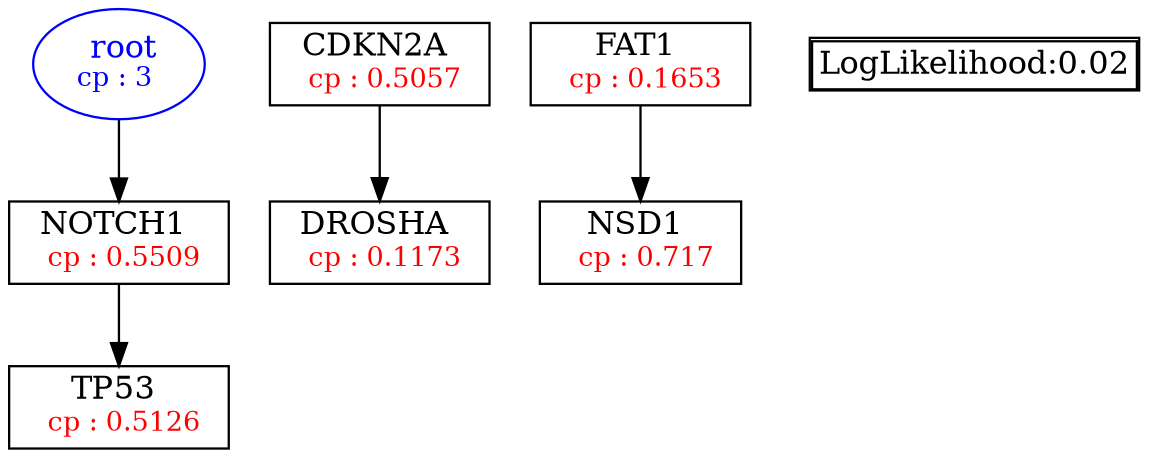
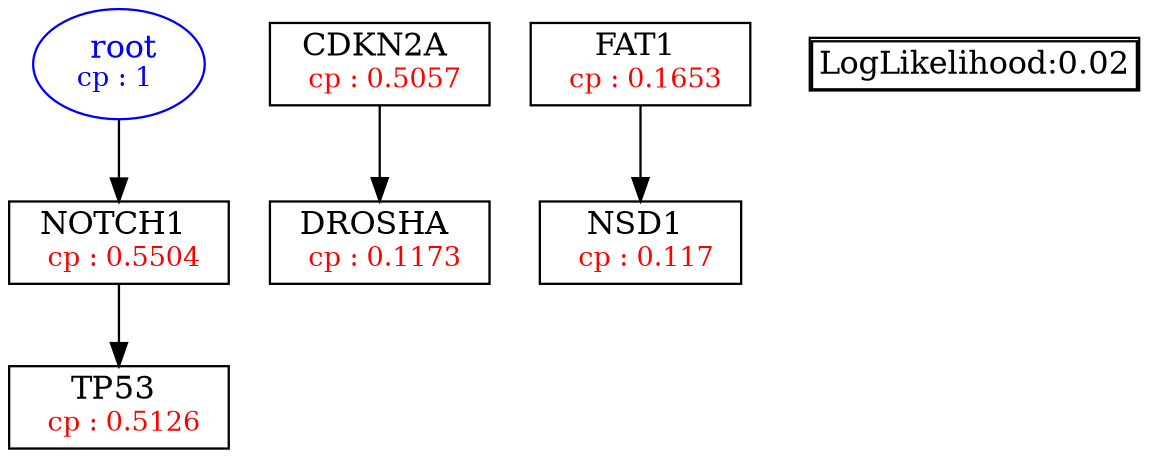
(119, 78) -> (119, 78)
(125, 258) -> (125, 258)
(646, 258) -> (646, 258)
